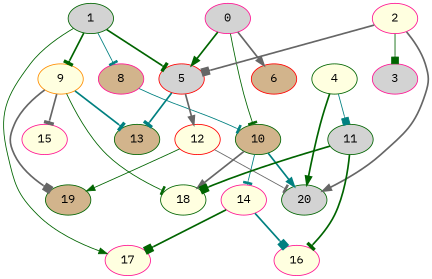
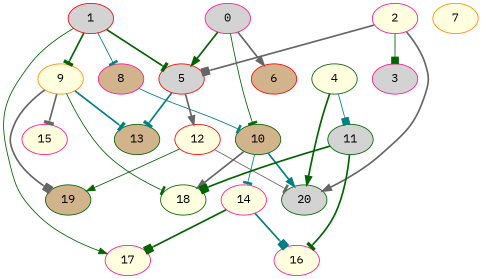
(91, 18) -> (91, 18)
none -> (456, 18)
